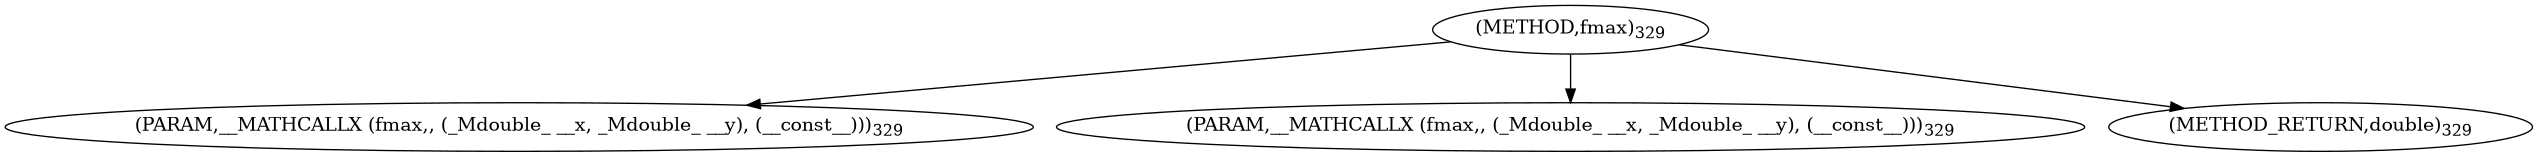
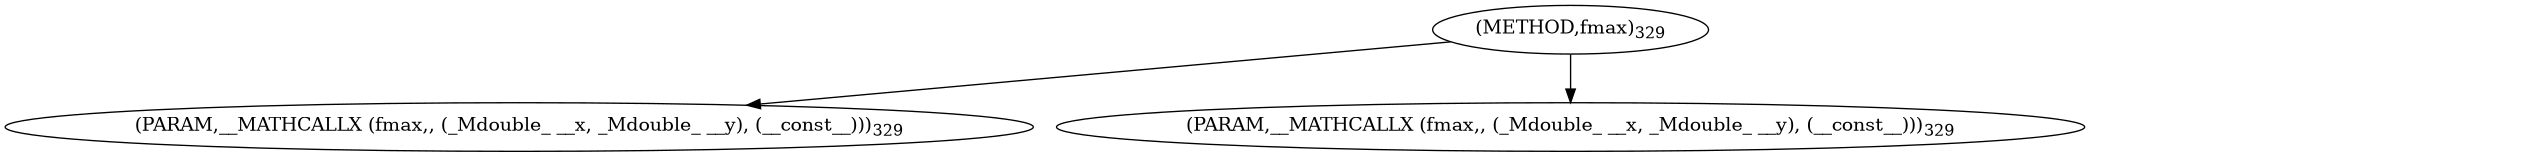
(2321, 127) -> none
